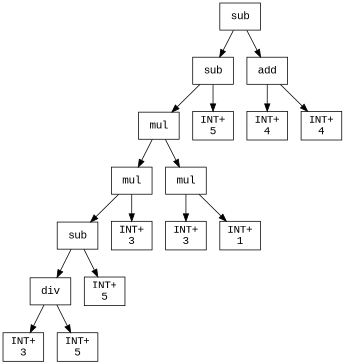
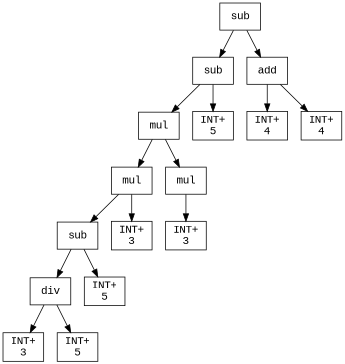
(240, 236) -> none
